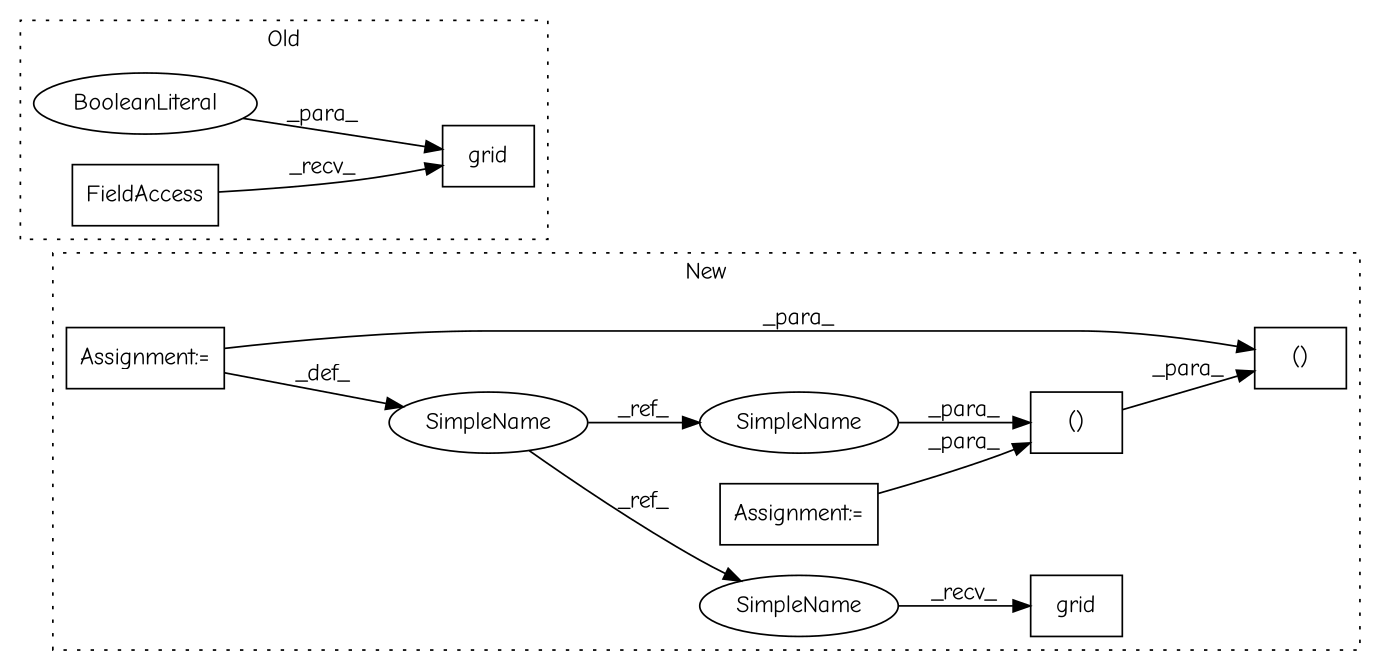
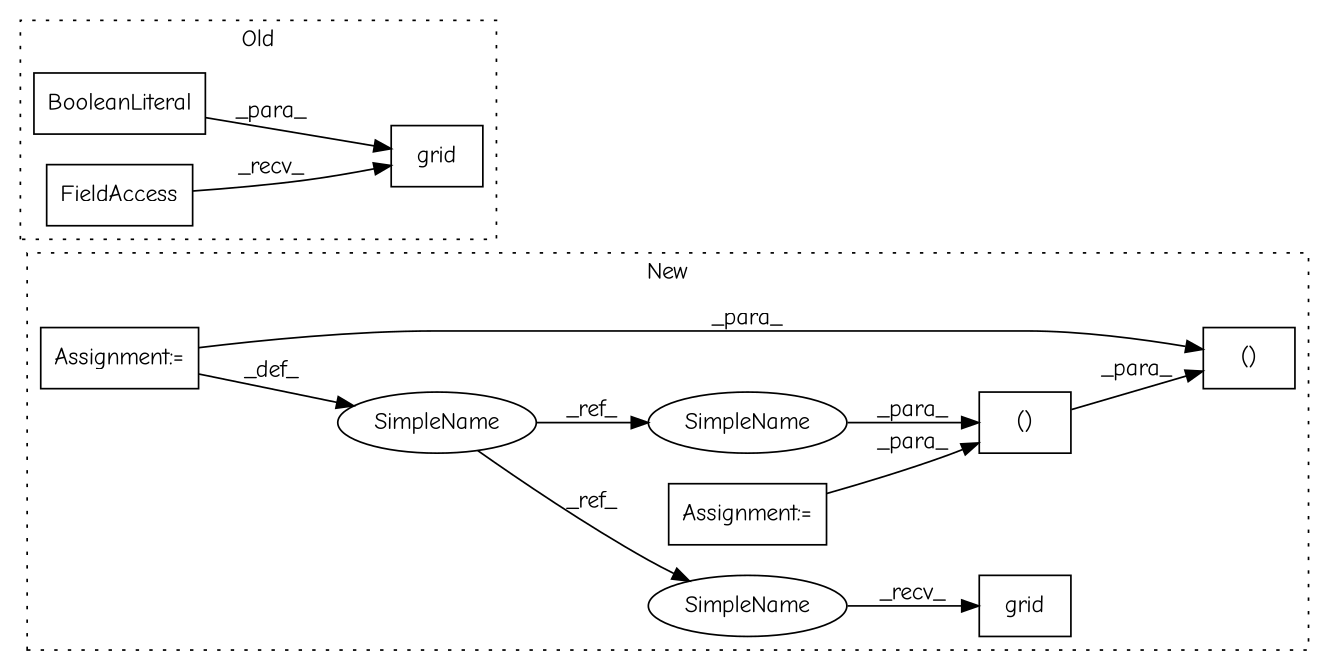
(145, 104) -> (120, 104)
